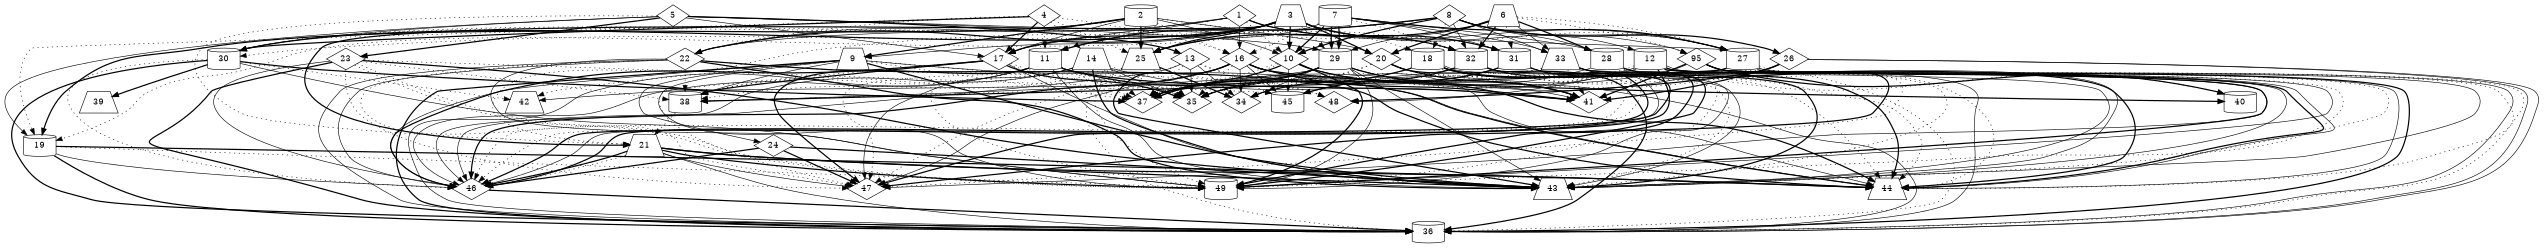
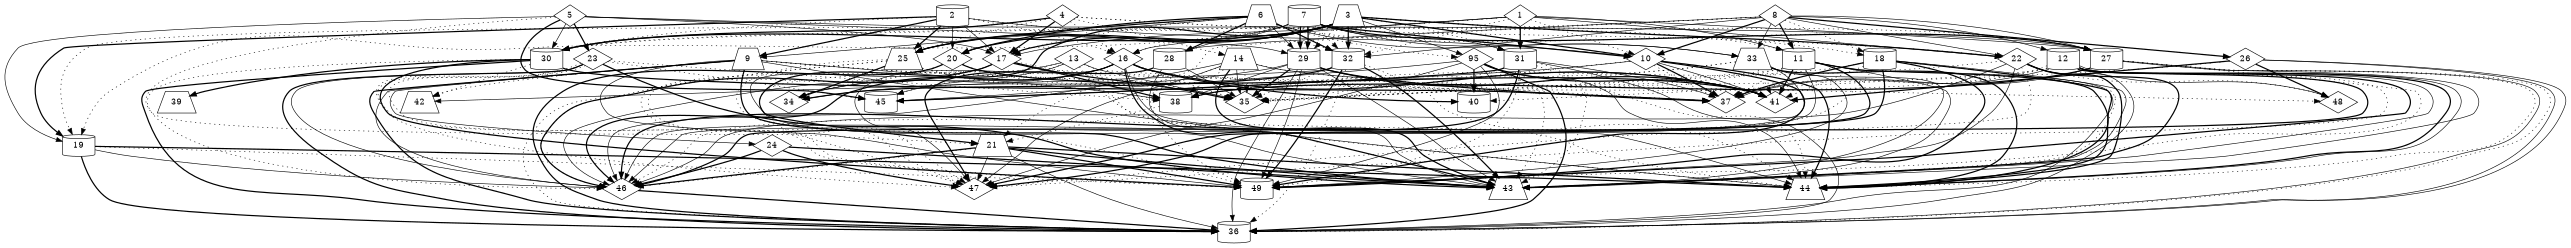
(932, 25) -> (636, 87)
(1074, 44) -> (1007, 37)
(719, 128) -> (695, 154)
